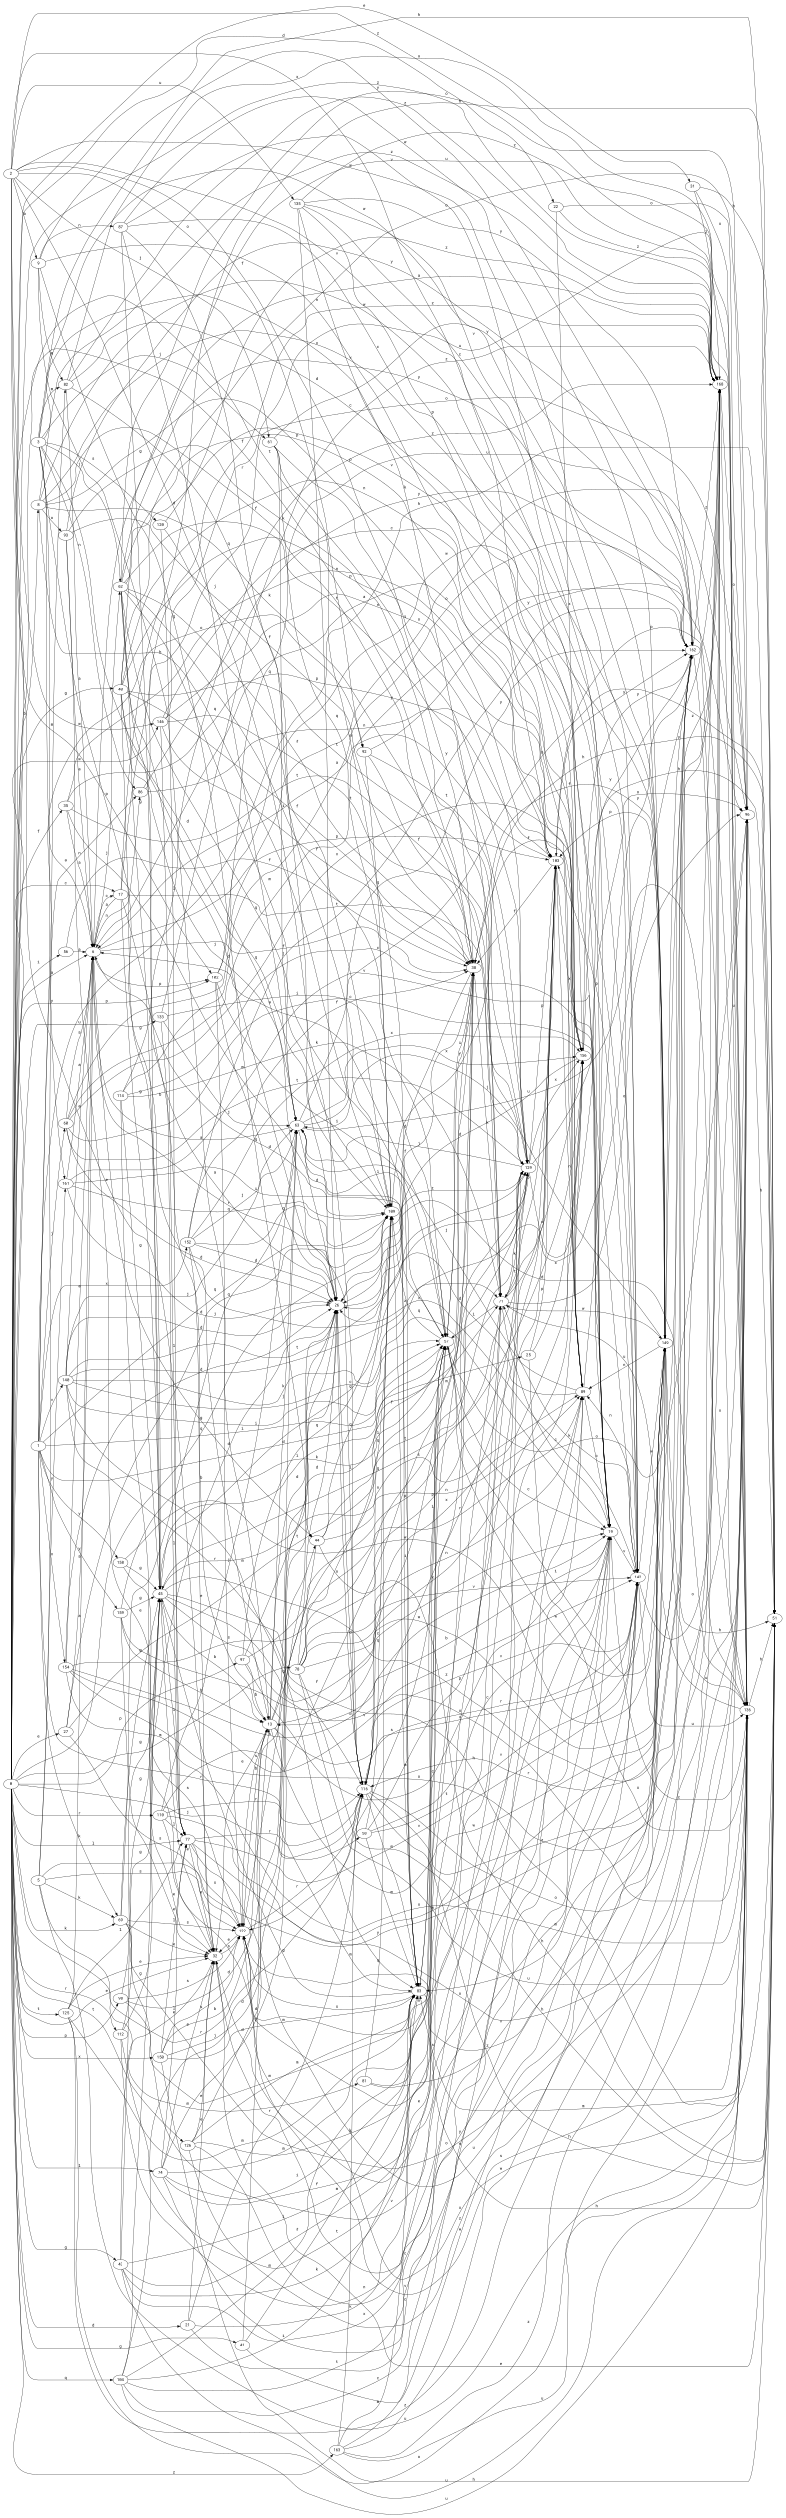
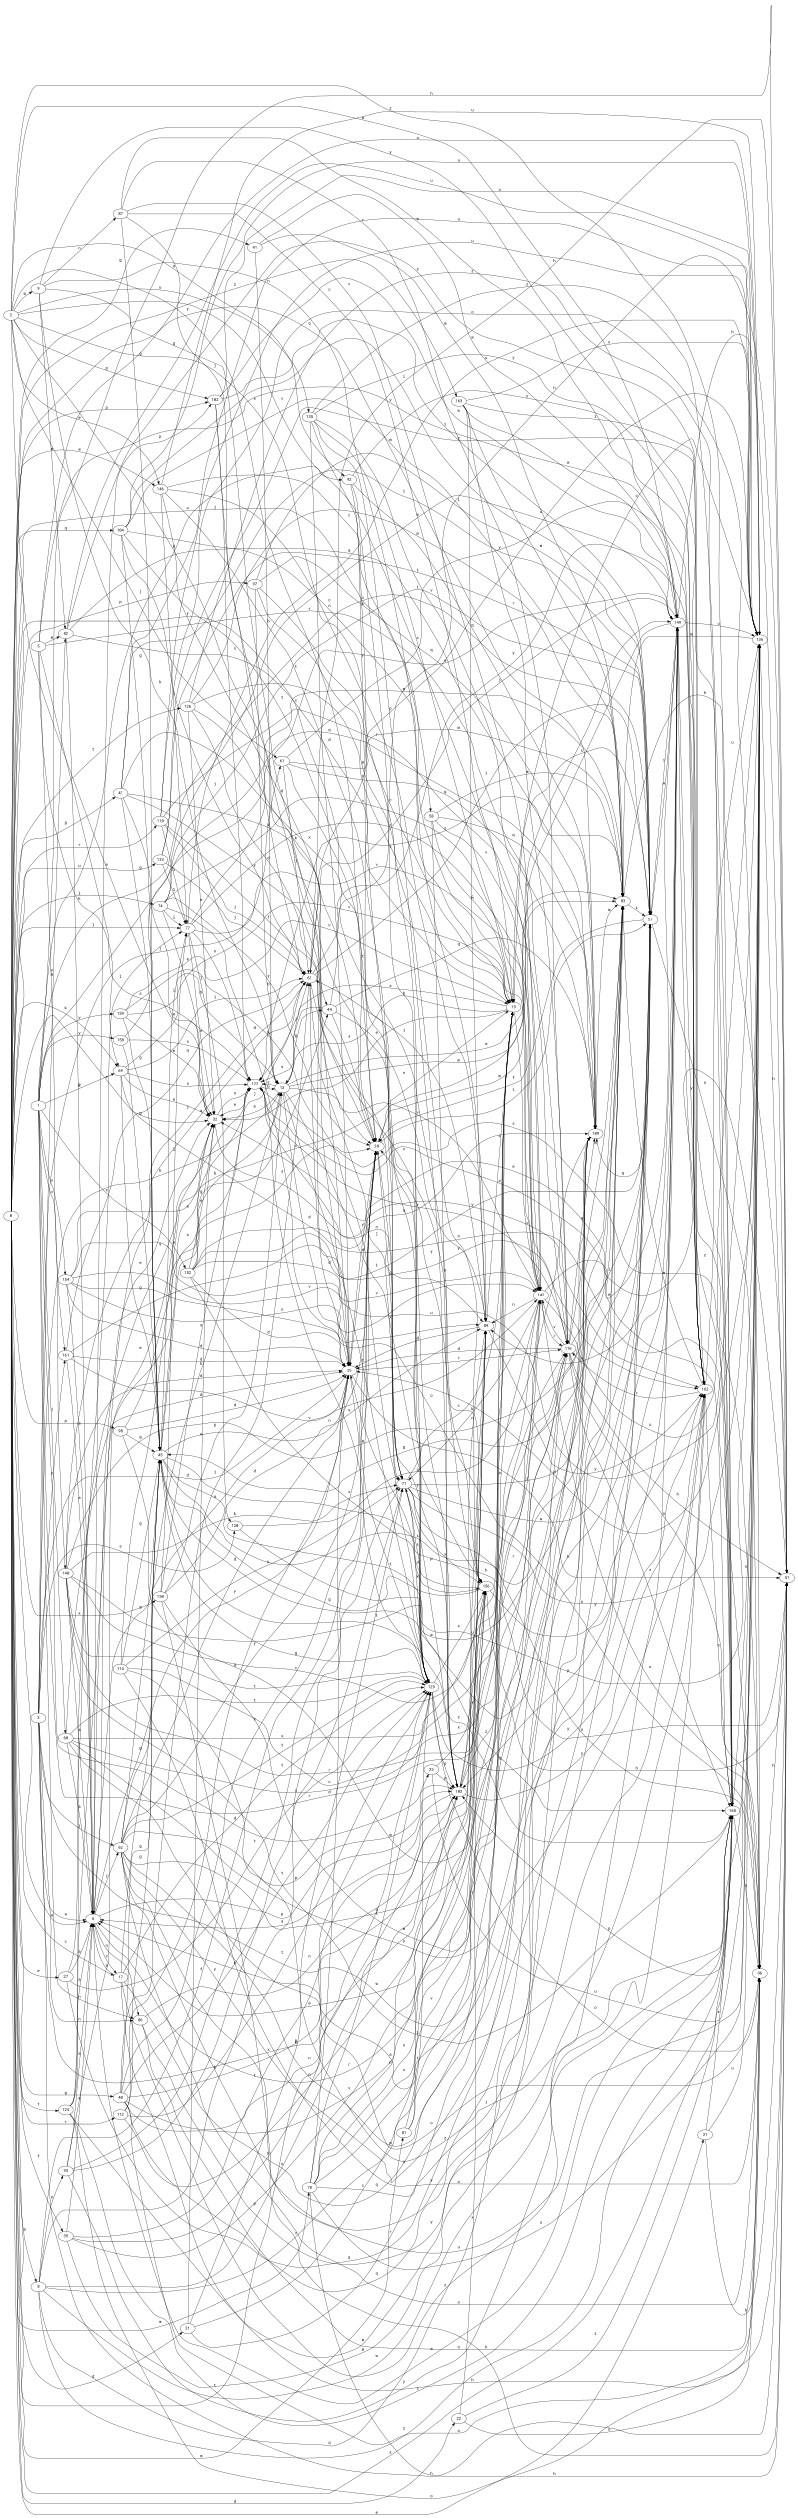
(762, 881) -> (547, 1514)
(66, 952) -> none
(174, 1084) -> (223, 1210)
(221, 1212) -> (126, 1126)
(654, 1485) -> (743, 1314)
